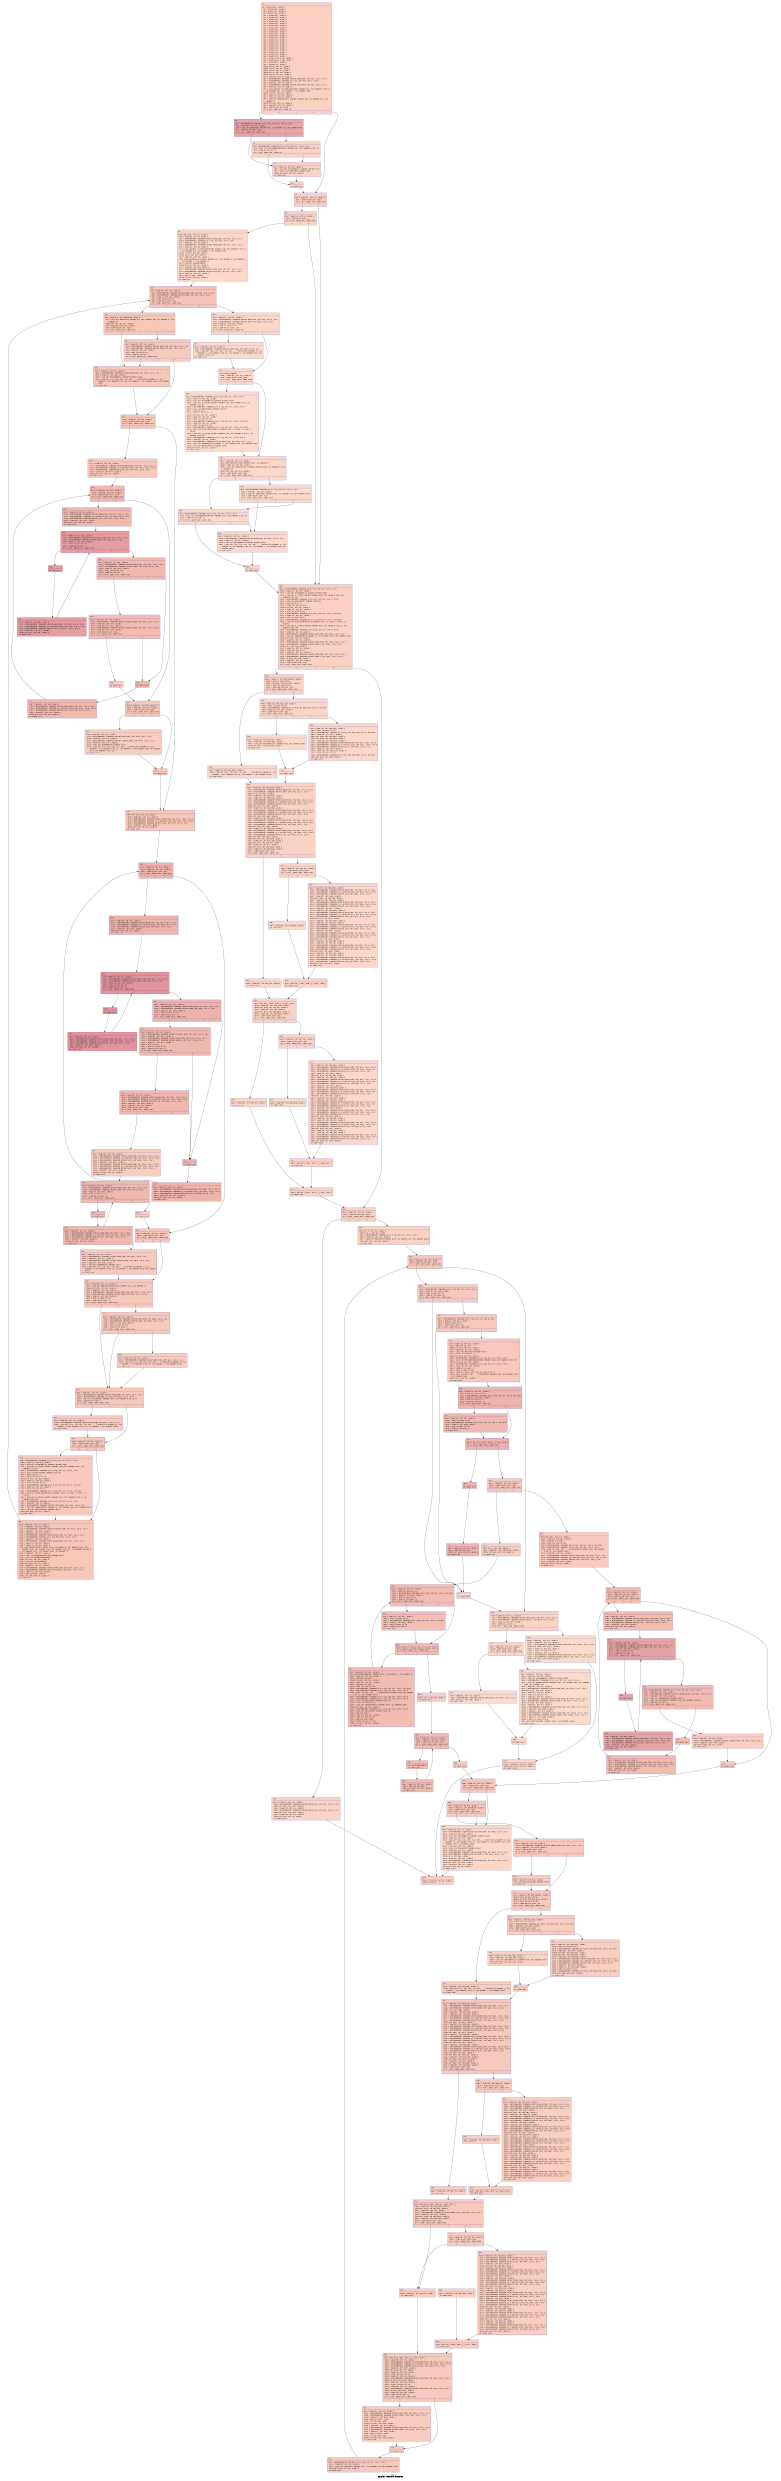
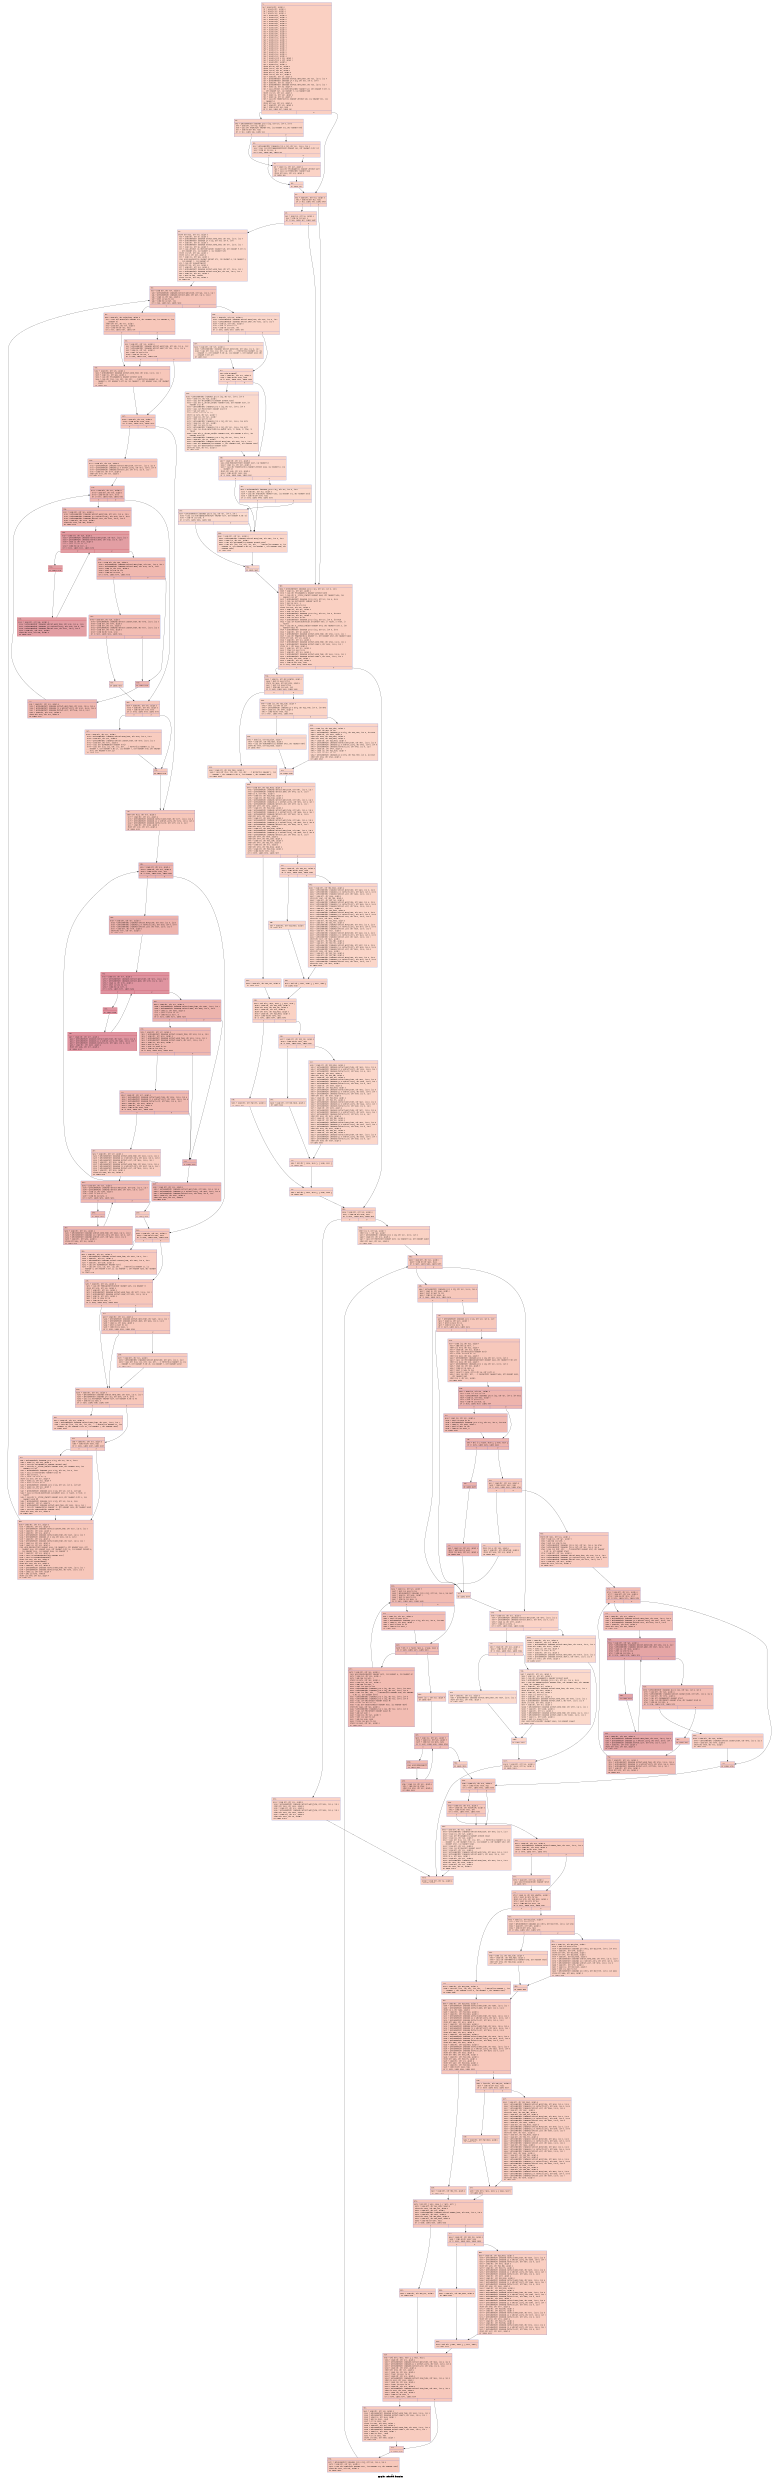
(269, 128) -> (269, 128)
(209, 491) -> (244, 505)
(429, 2257) -> (457, 2267)
